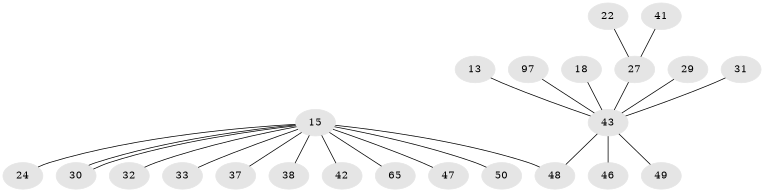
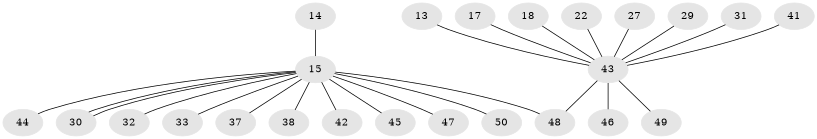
none -> (316, 16)
(621, 43) -> (595, 43)
(648, 43) -> (704, 48)
(528, 69) -> (475, 16)
(23, 176) -> (23, 123)
(395, 176) -> (395, 123)
